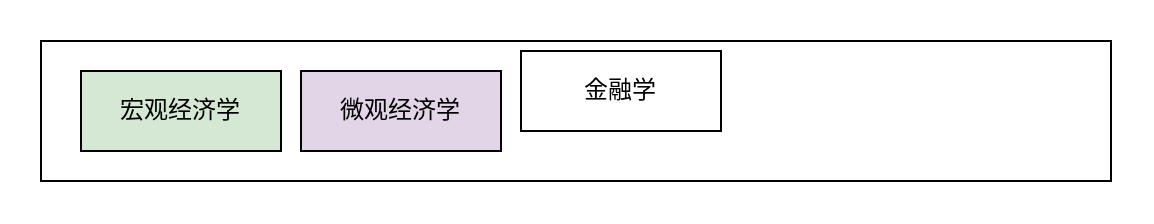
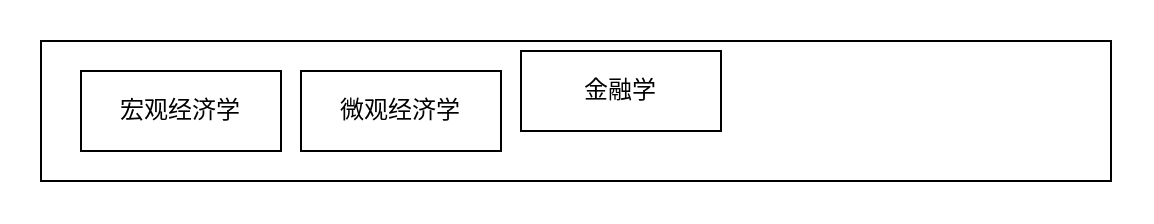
(181, 111) -> (181, 111)
(401, 111) -> (401, 111)
